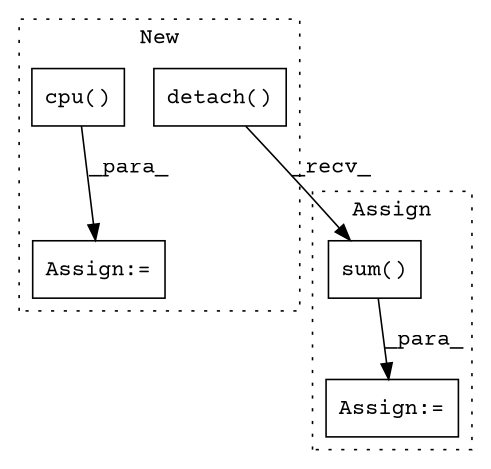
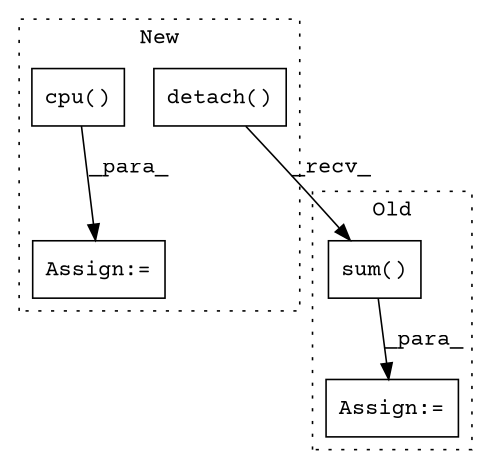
(392, 210) -> (392, 210)
